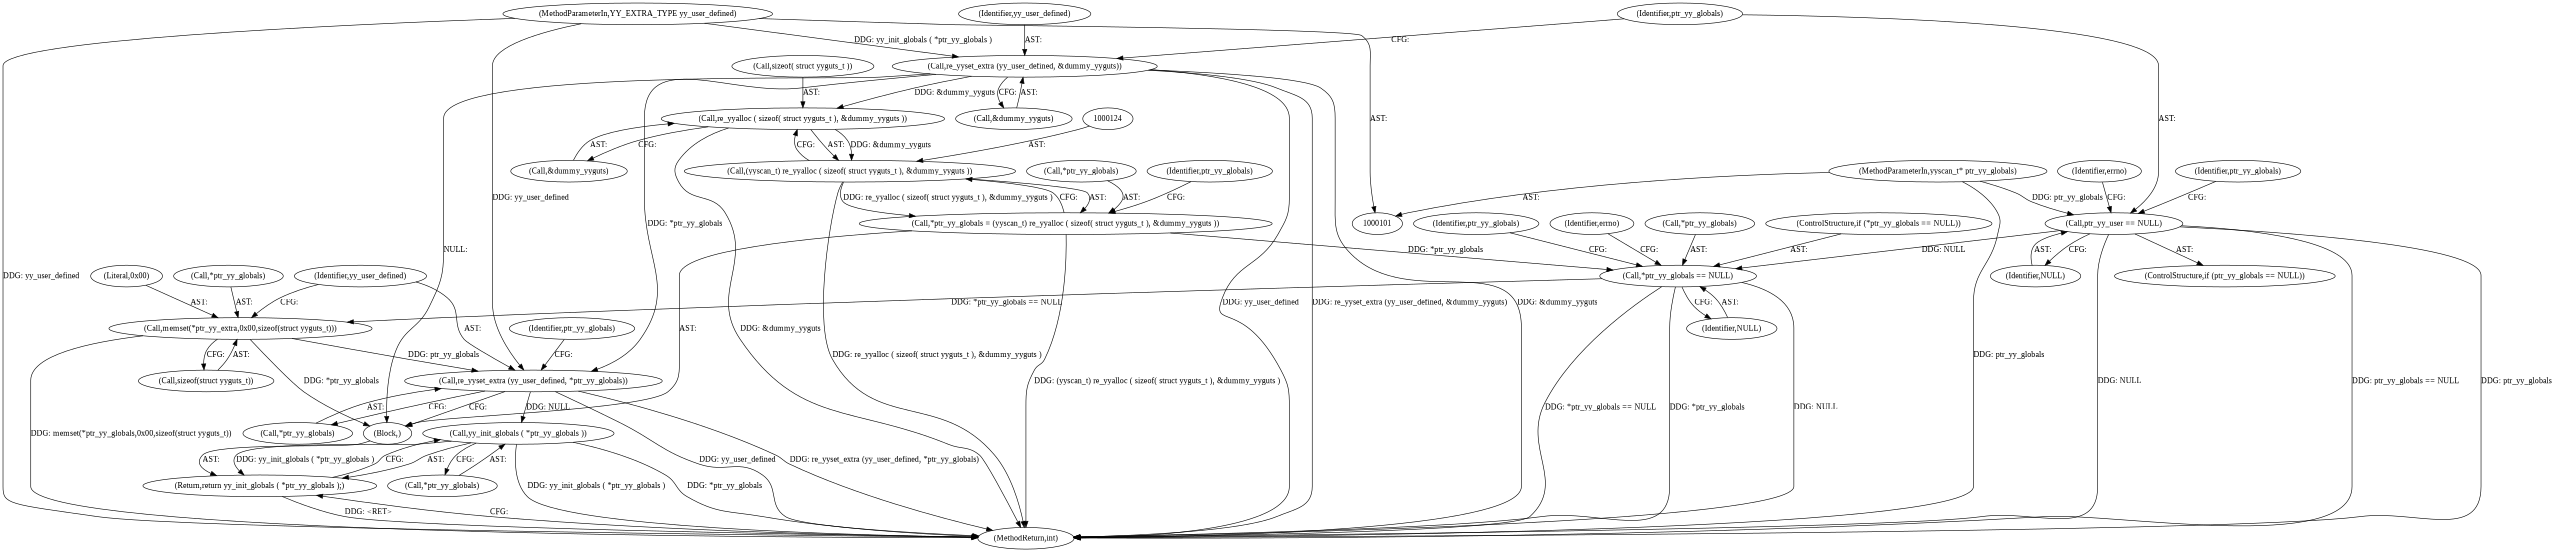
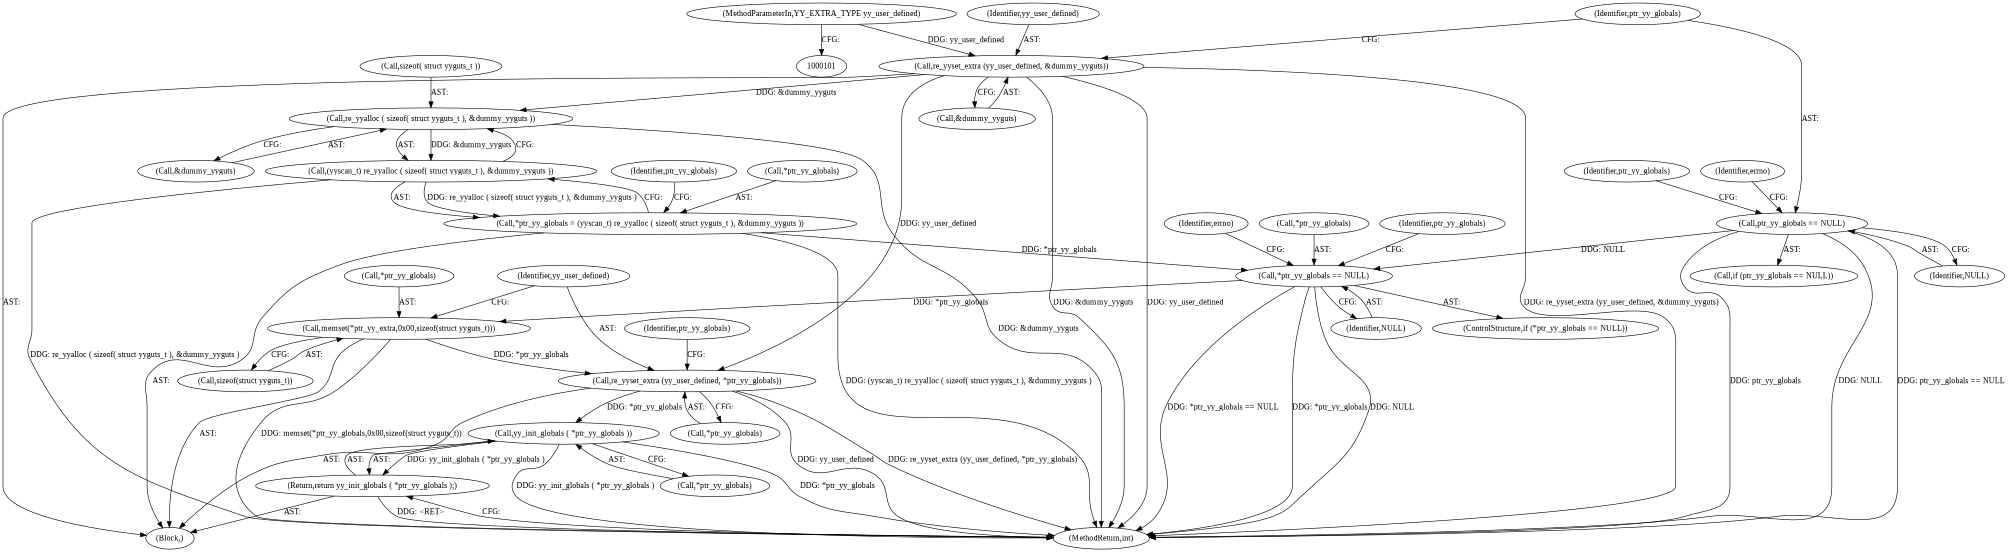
(923, 40) -> (966, 40)
(1108, 119) -> none
(1380, 119) -> (832, 40)
(492, 168) -> none
(1938, 171) -> none
(685, 224) -> (938, 224)
(2114, 224) -> (1792, 224)
(1780, 249) -> (1425, 301)
(457, 250) -> (13, 302)
(127, 276) -> none
(2225, 276) -> (1774, 276)
(1007, 302) -> (951, 302)
(444, 355) -> (531, 355)
(341, 381) -> (209, 433)
(479, 407) -> (333, 460)
(548, 407) -> (645, 407)
(245, 448) -> (265, 514)
(396, 460) -> (357, 460)
(14, 503) -> none
